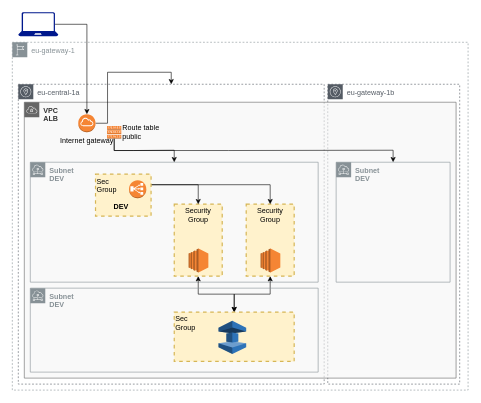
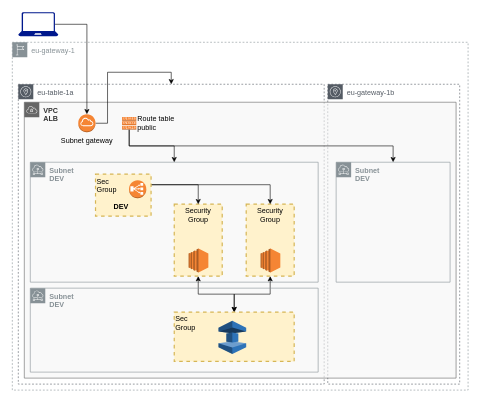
(63, 93) -> (59, 93)
(114, 132) -> (129, 123)
(87, 141) -> (87, 141)
